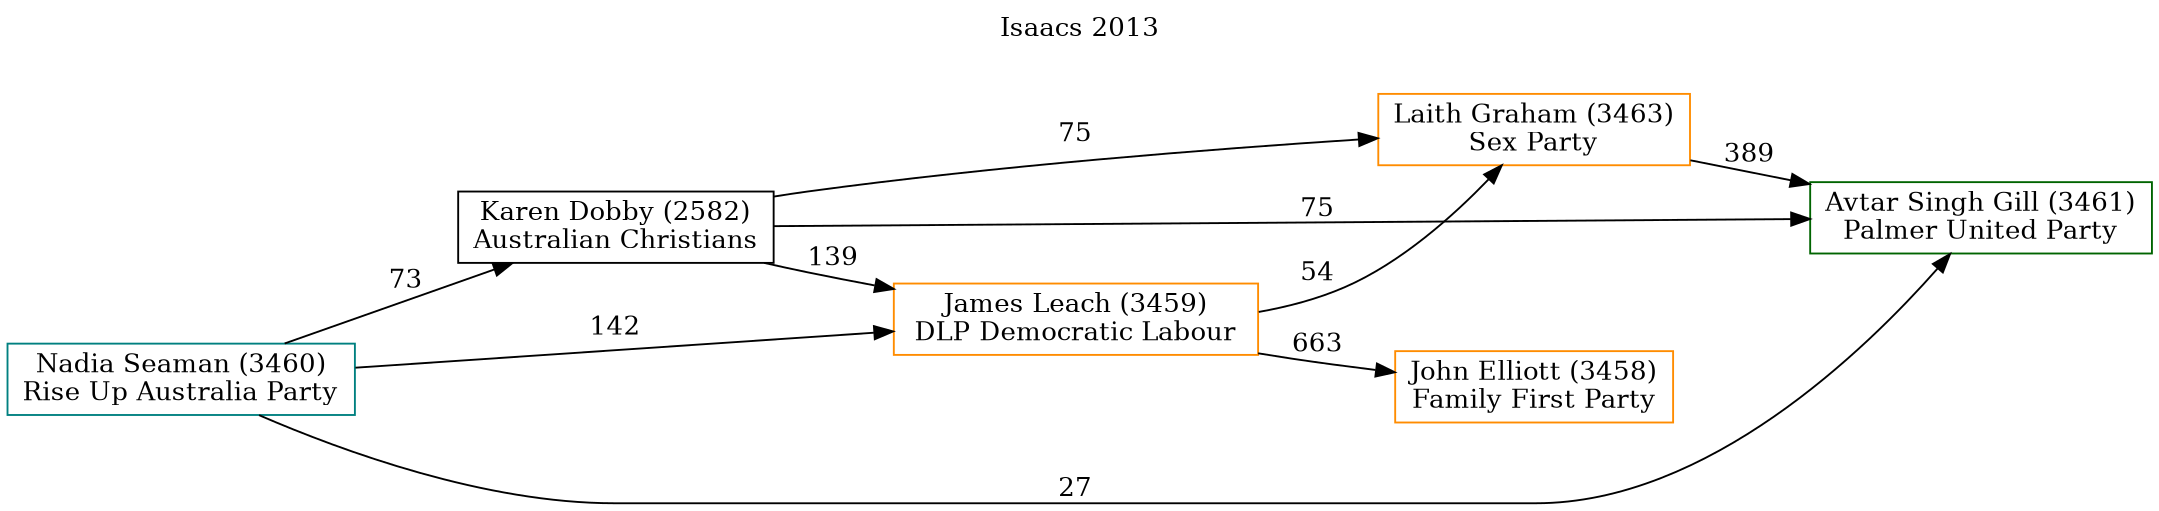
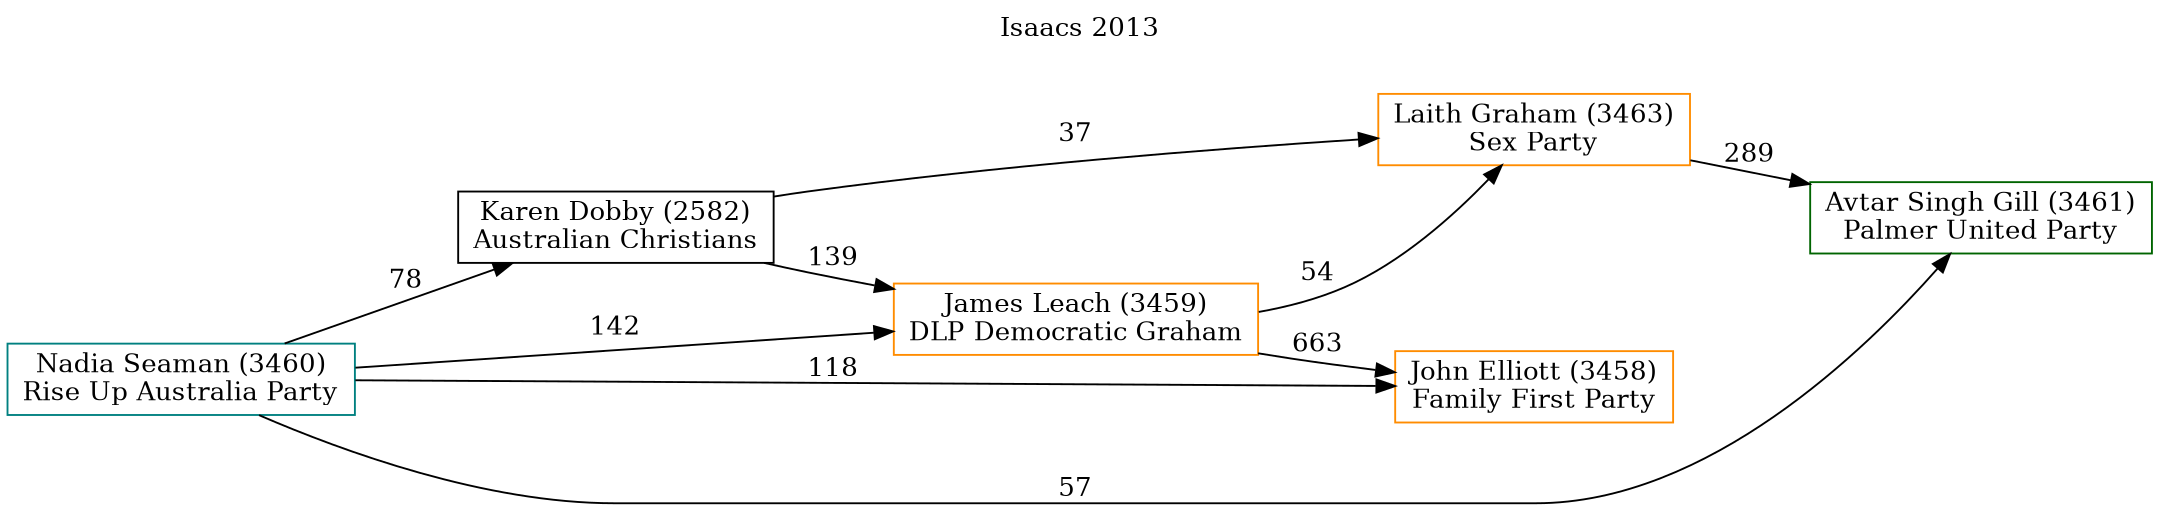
(1076, 134) -> (1076, 134)
(1750, 155) -> (1750, 155)
(1282, 223) -> none
(407, 281) -> (407, 281)
(1076, 319) -> (1076, 319)
none -> (866, 383)
(1076, 489) -> (1076, 489)
